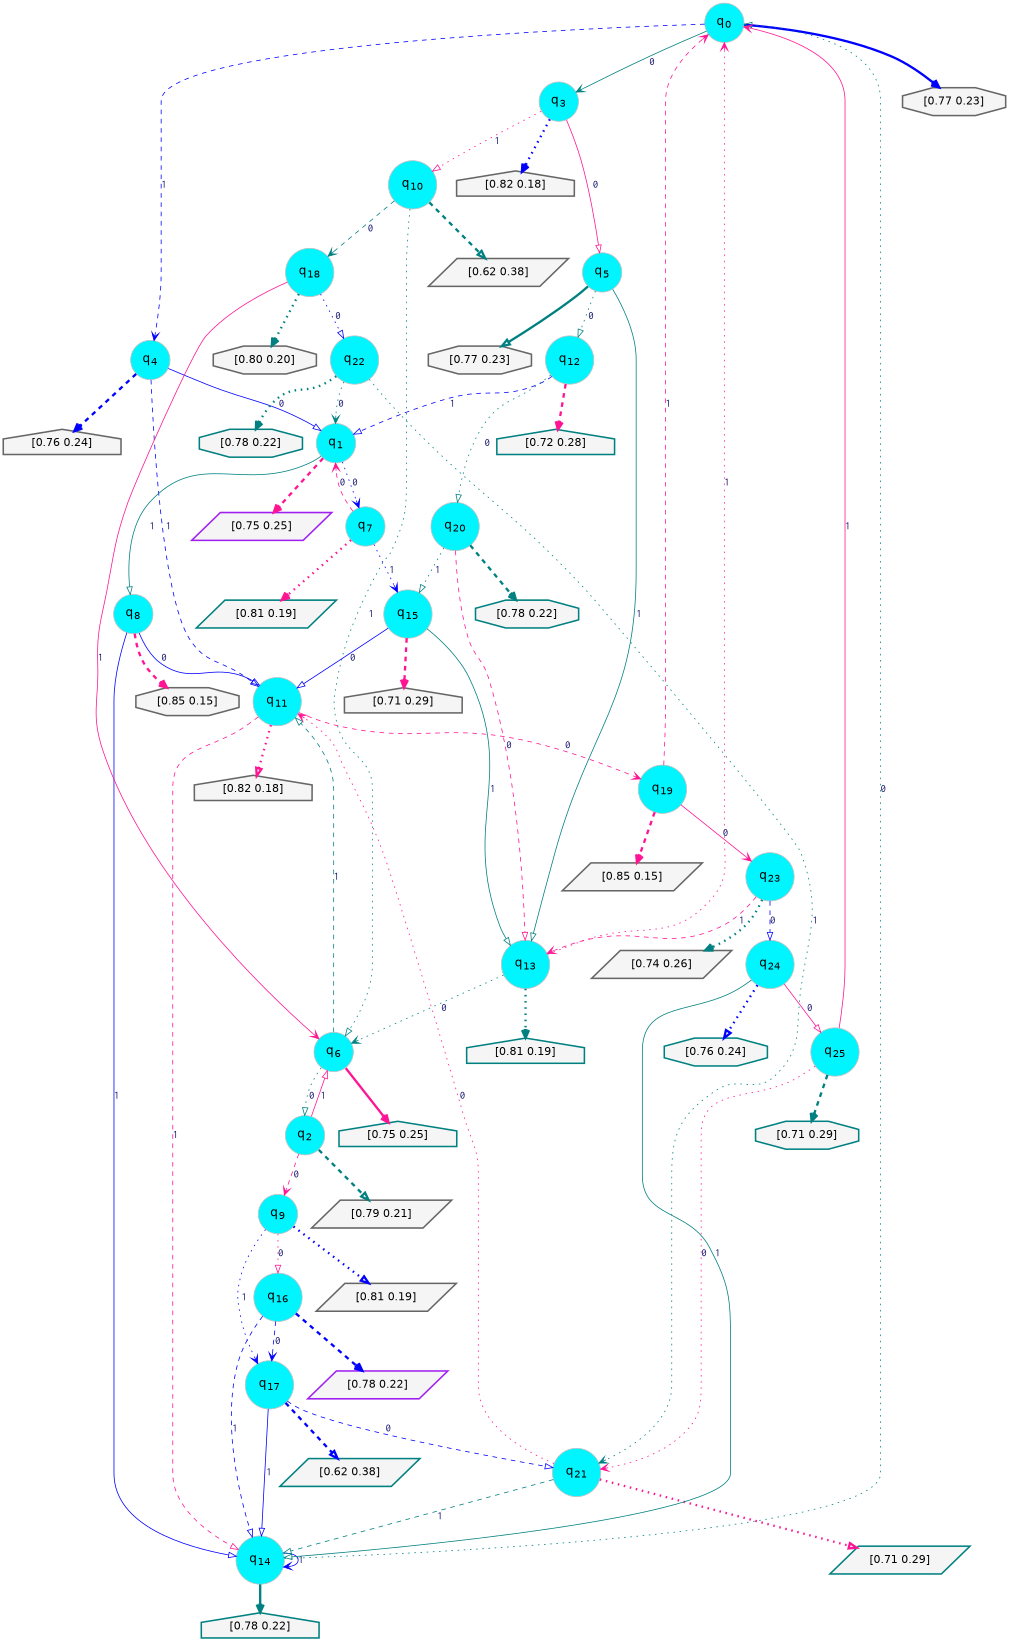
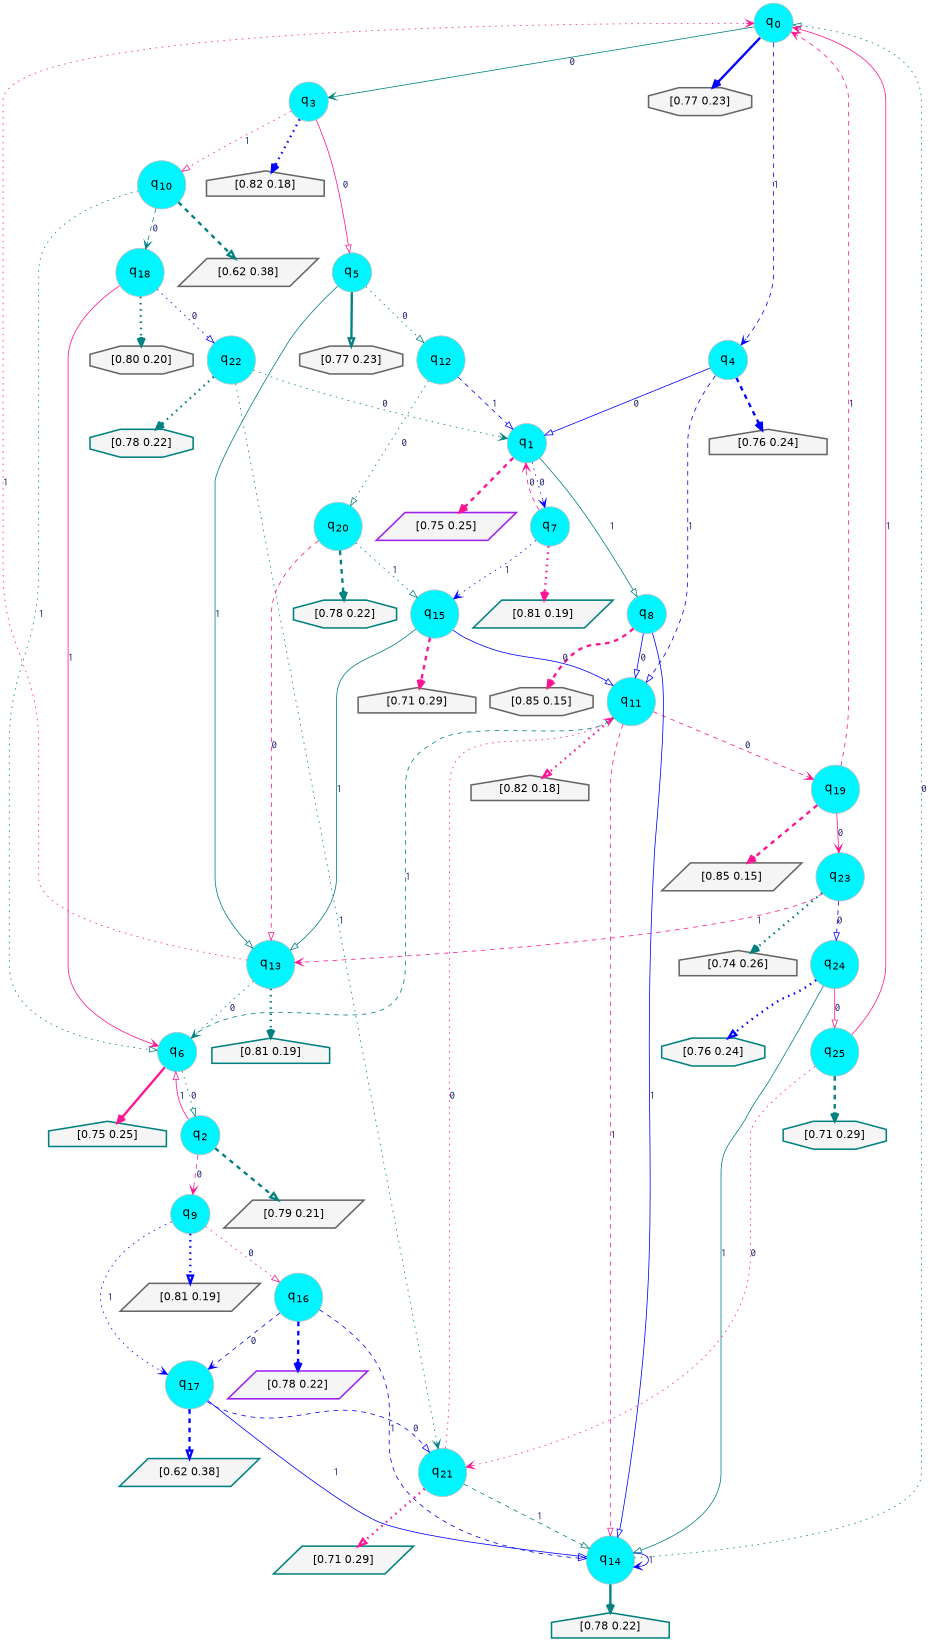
(556, 443) -> none
(662, 964) -> (738, 964)
